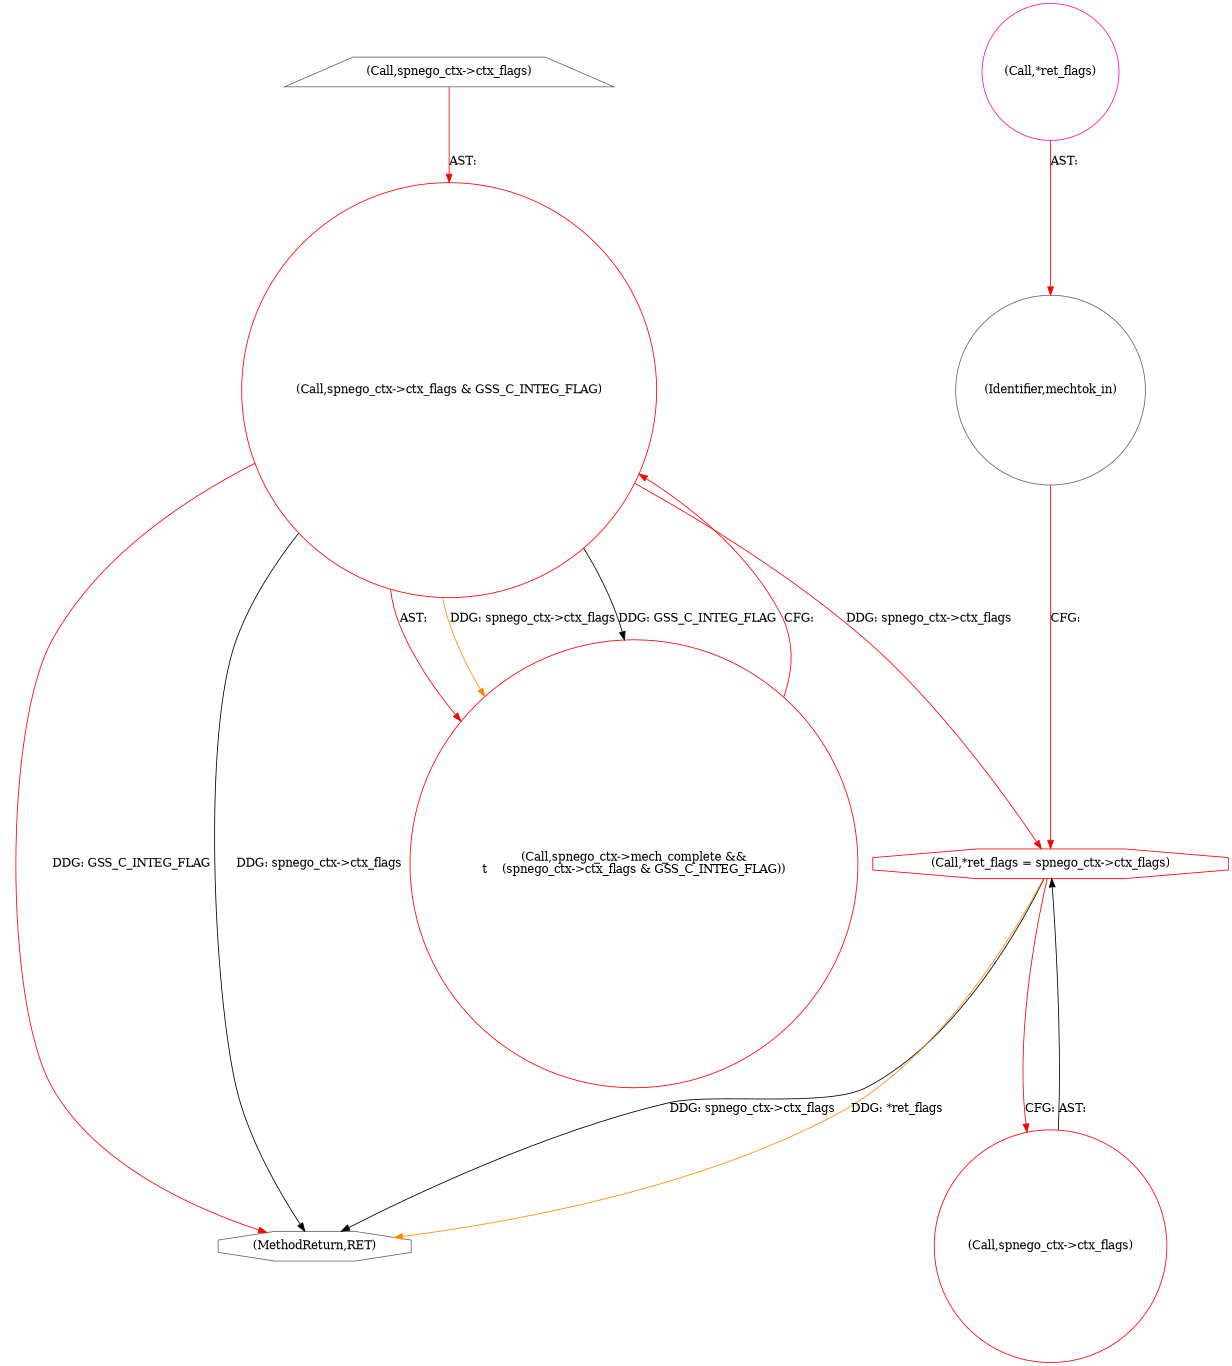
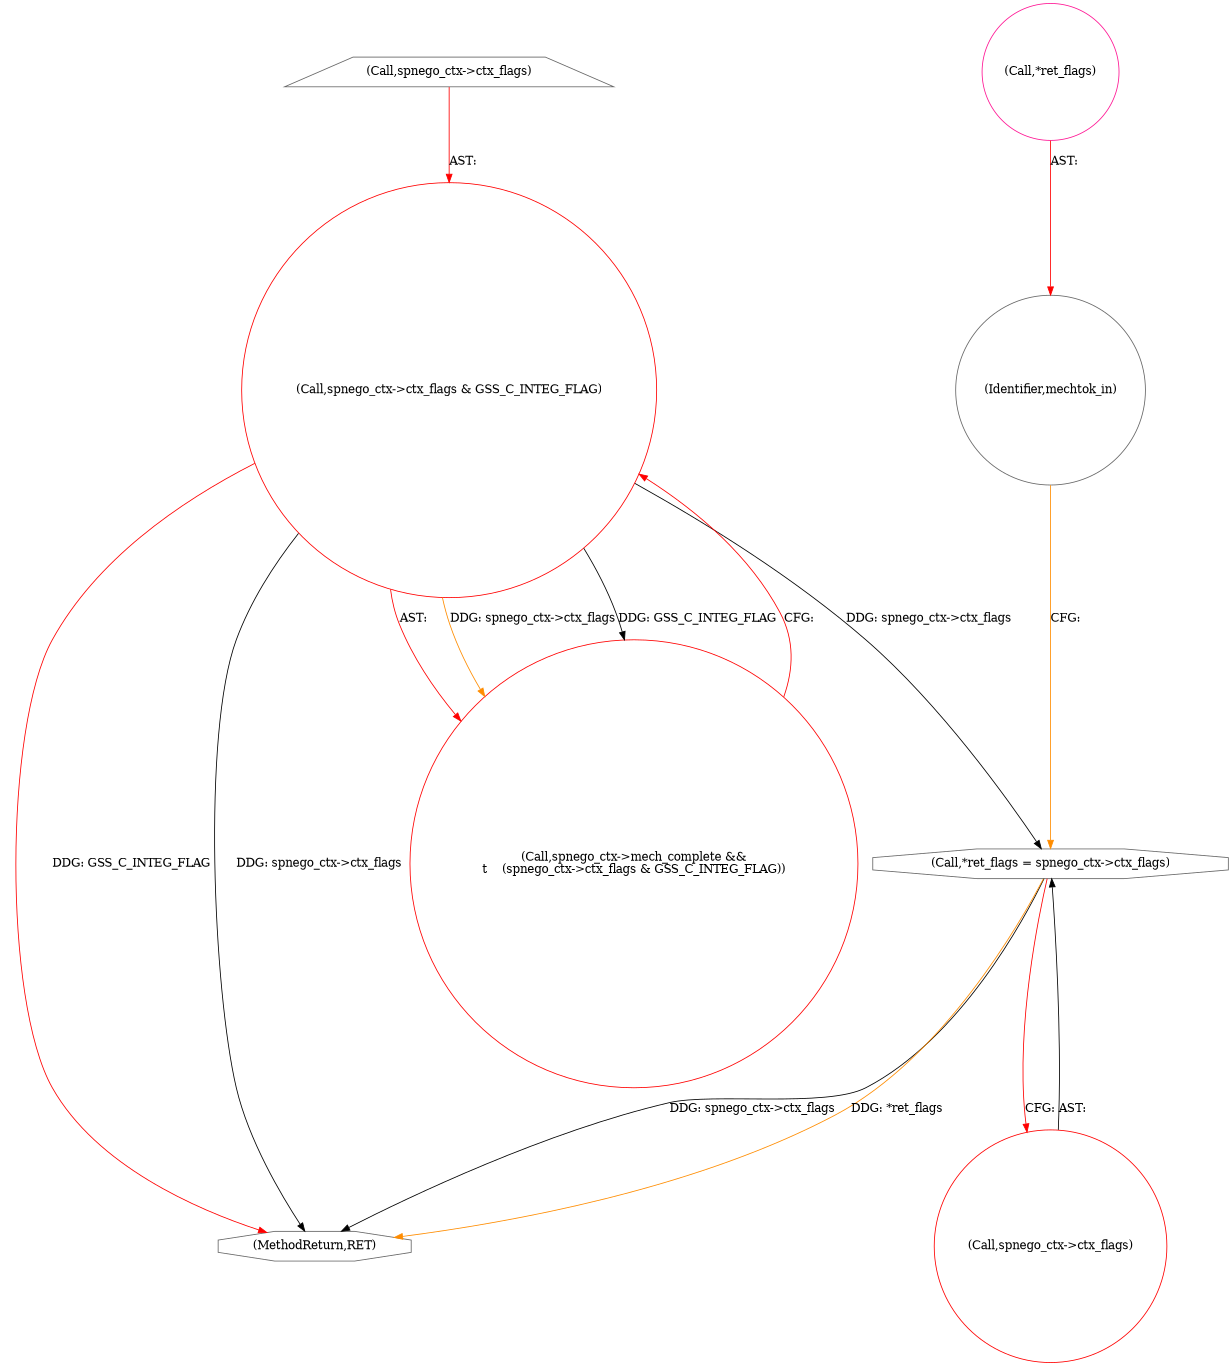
(860, 635) -> (860, 635)
(1051, 663) -> (1051, 663)
(1051, 864) -> (1051, 864)
